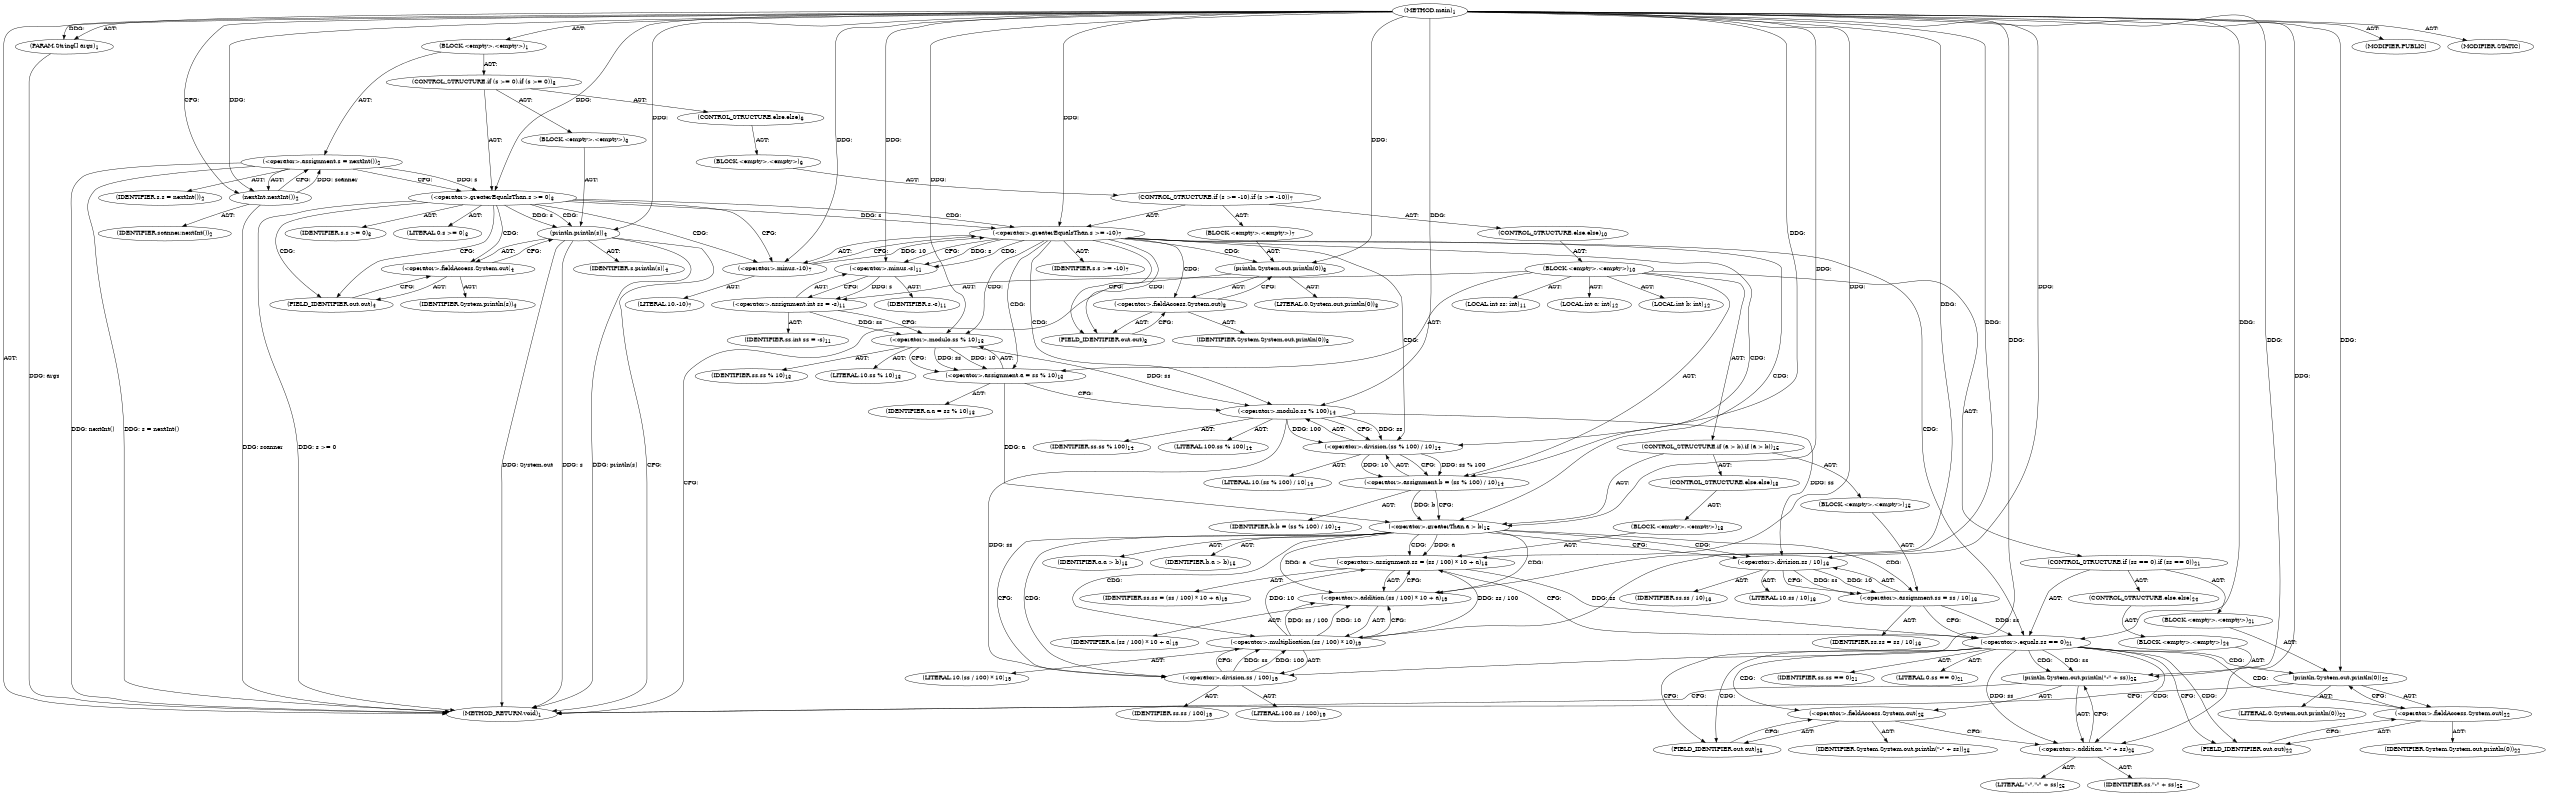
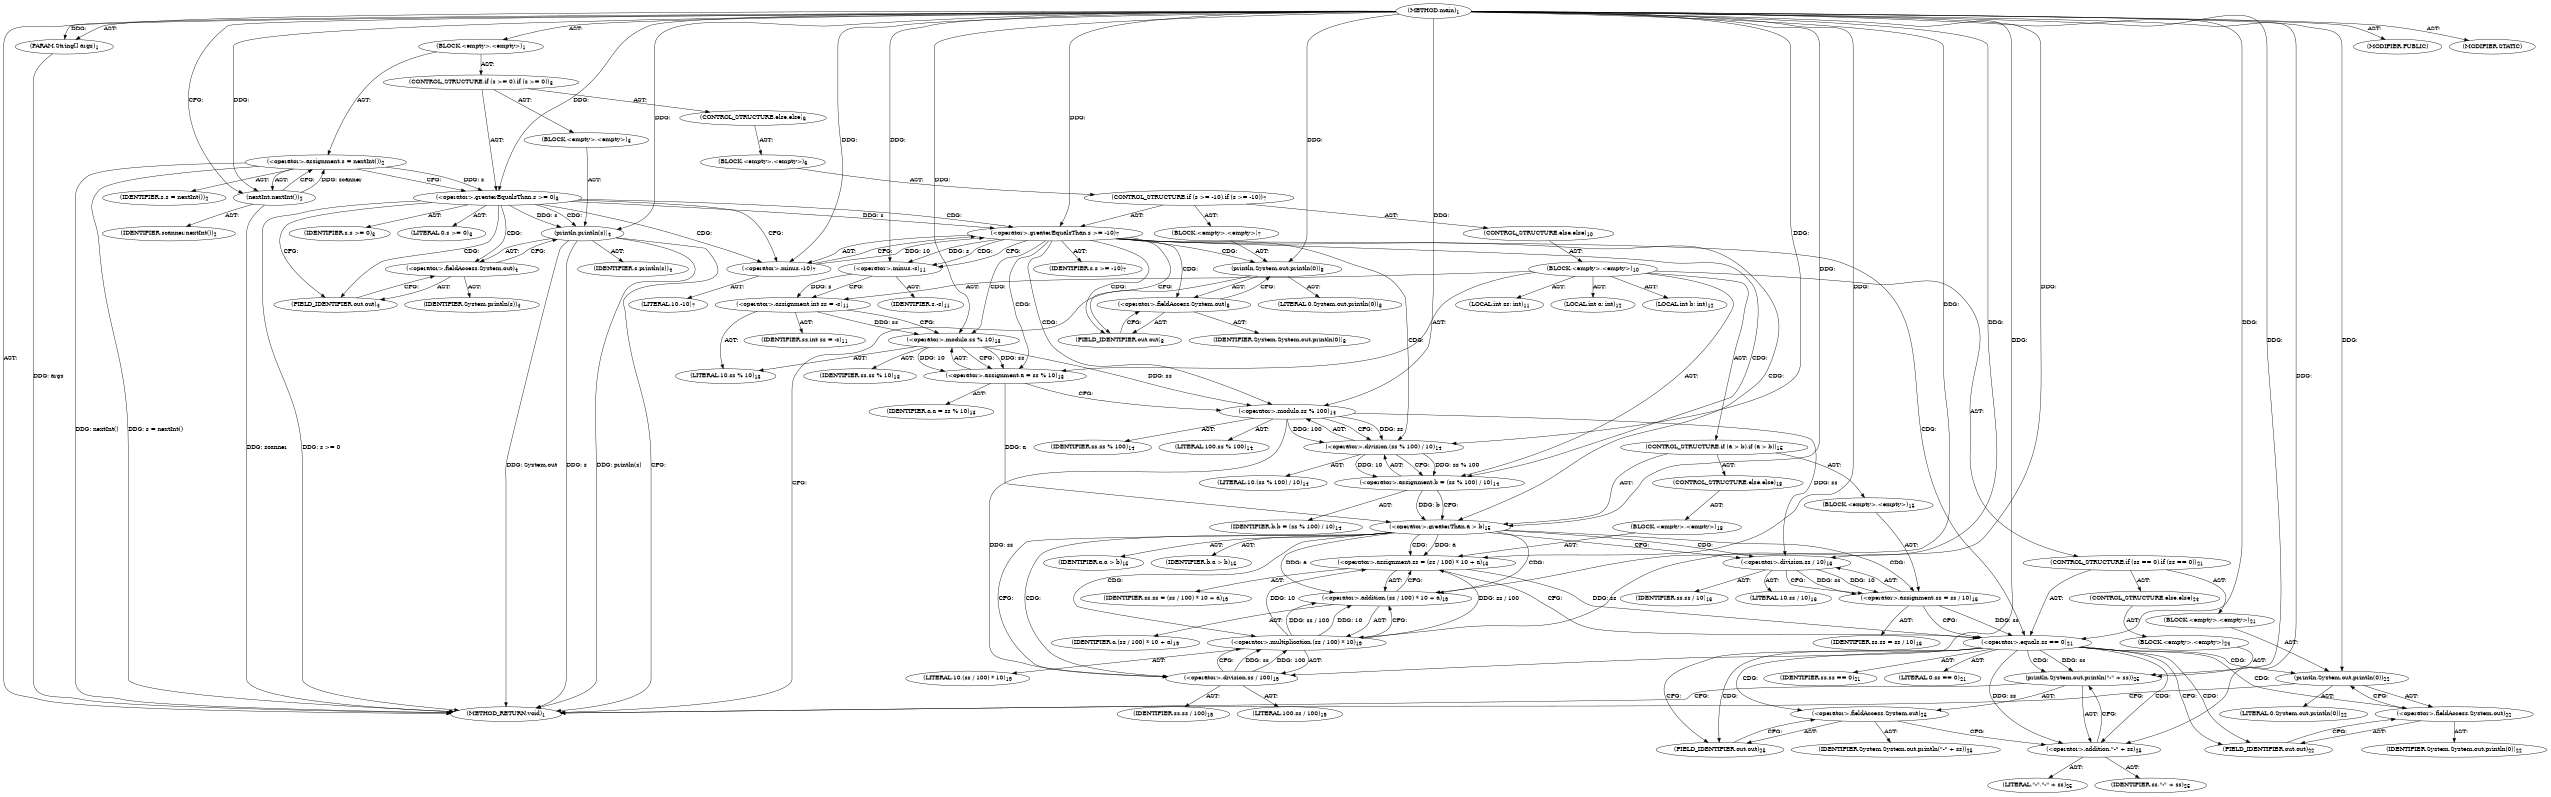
(818, 283) -> (727, 330)
